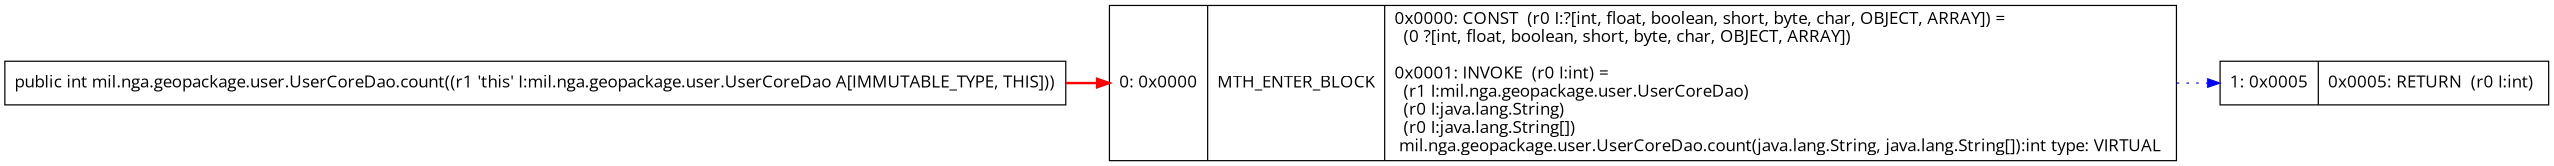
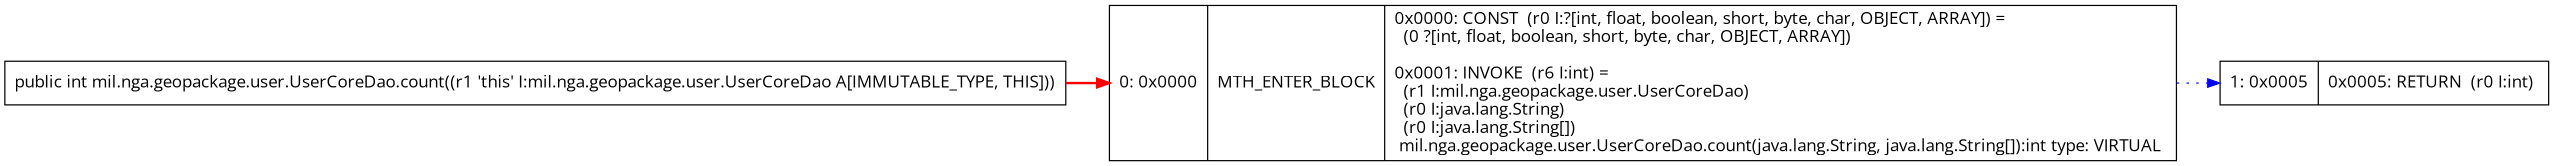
(1504, 73) -> (1504, 73)
